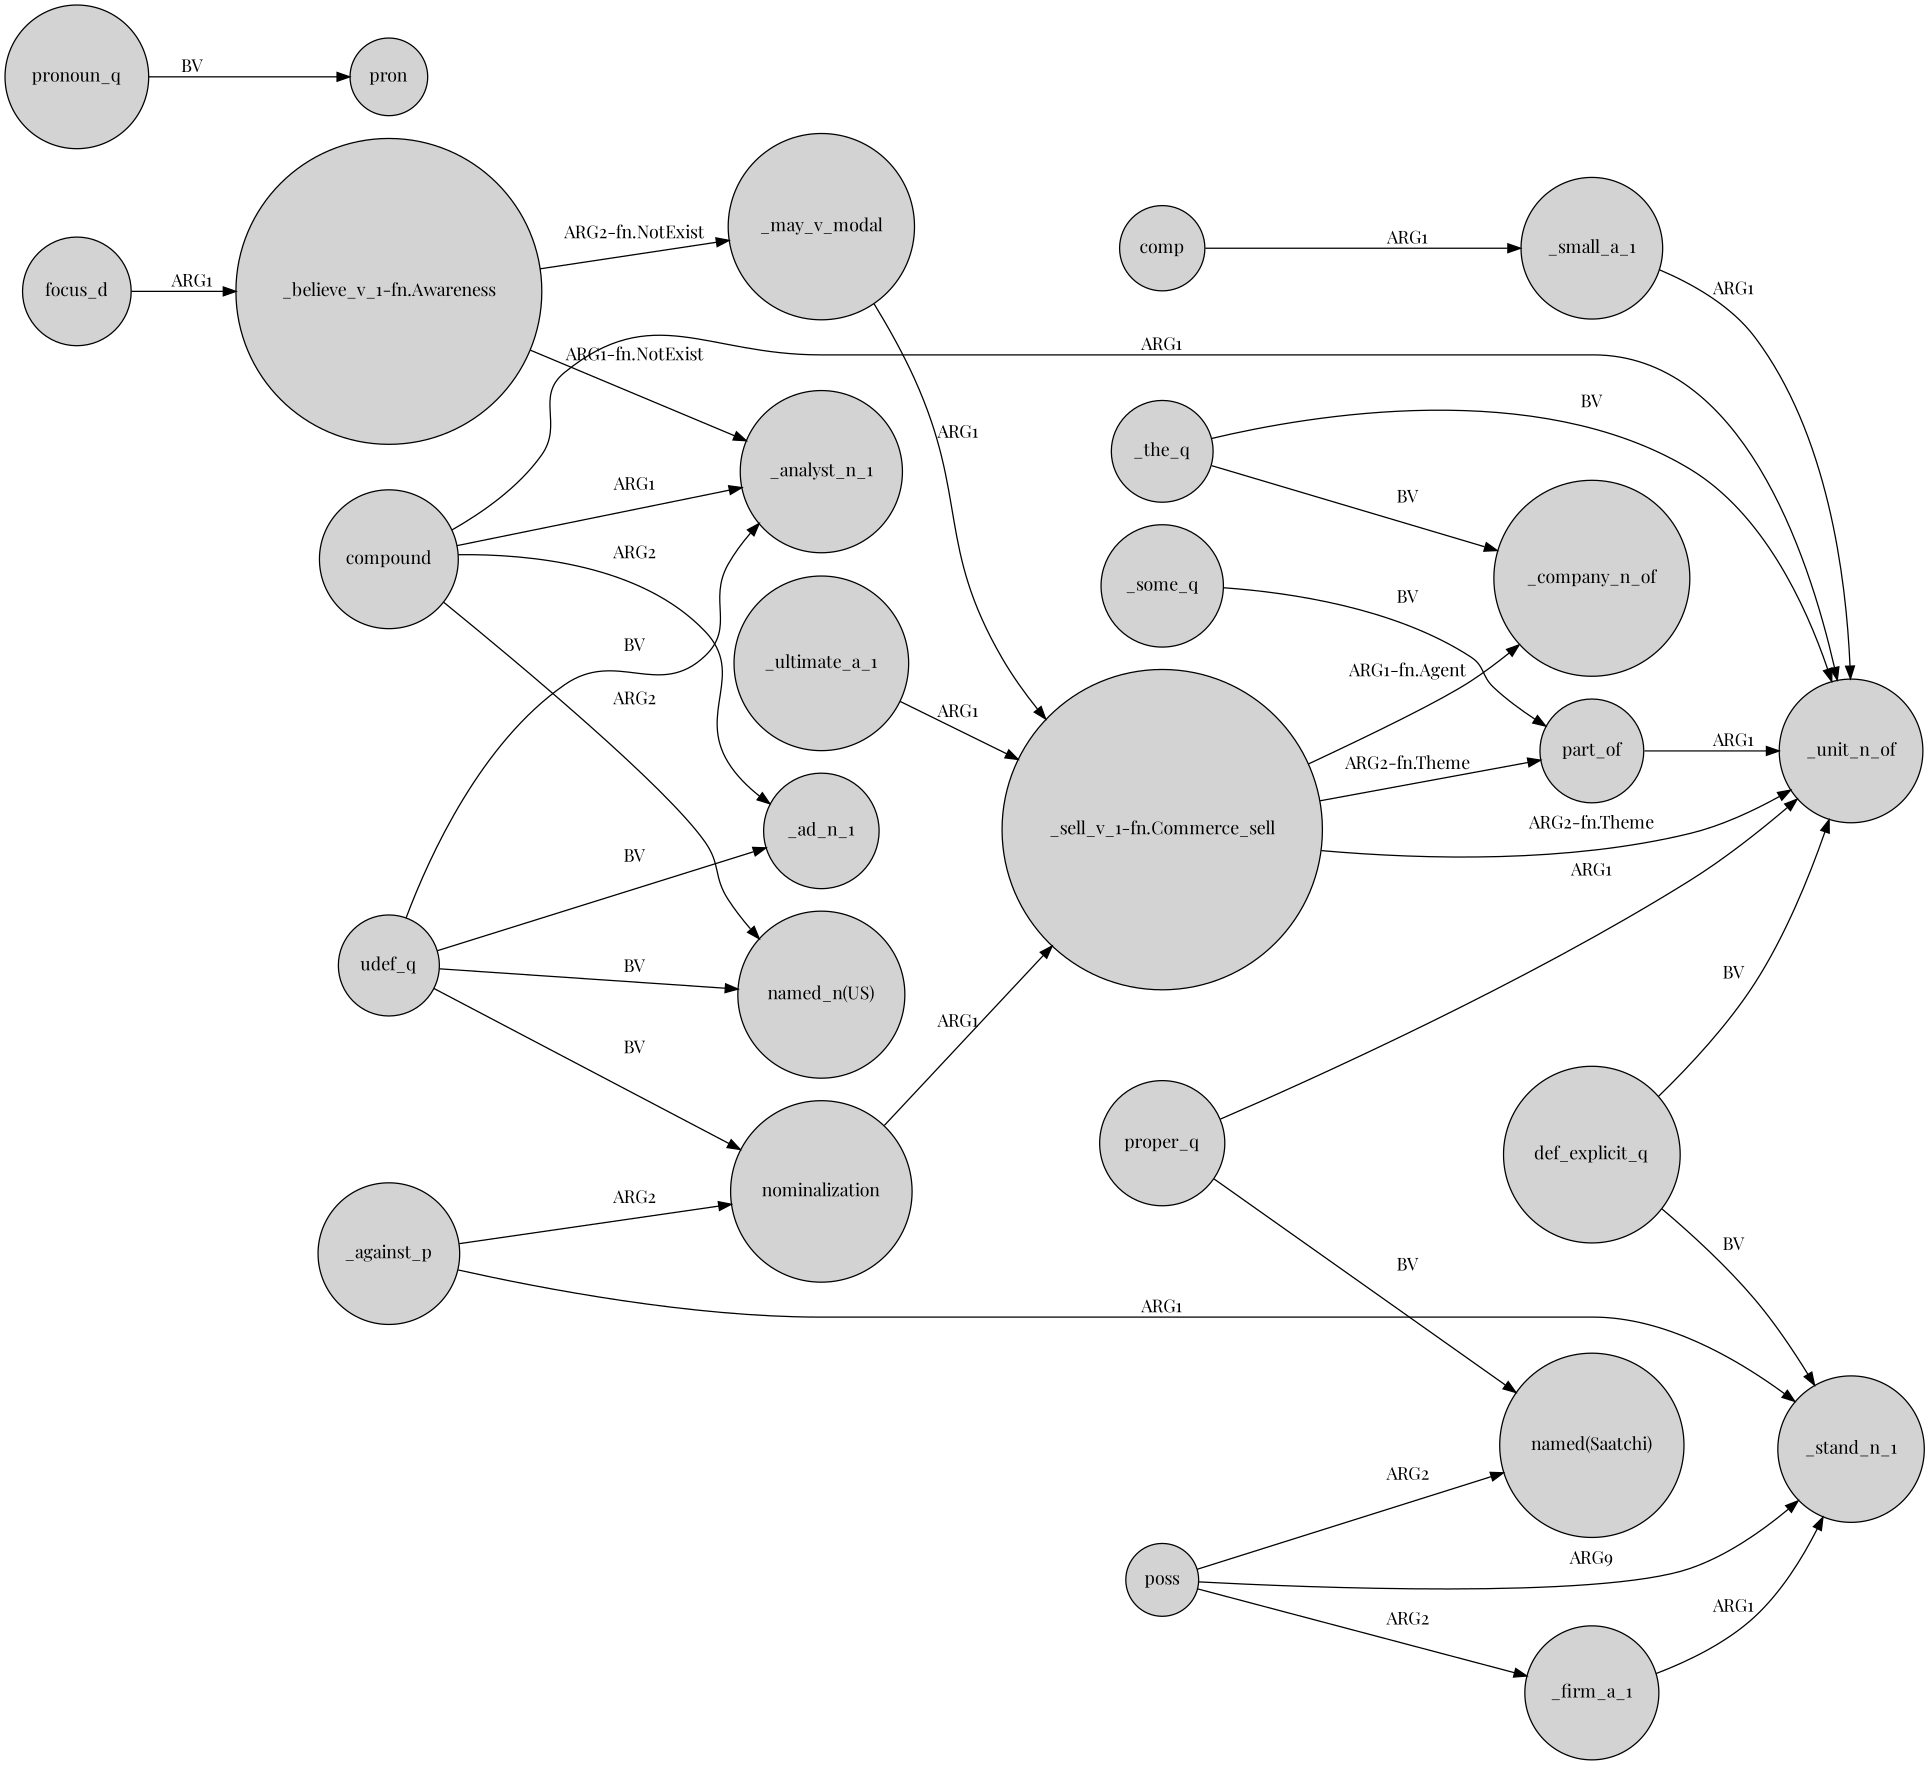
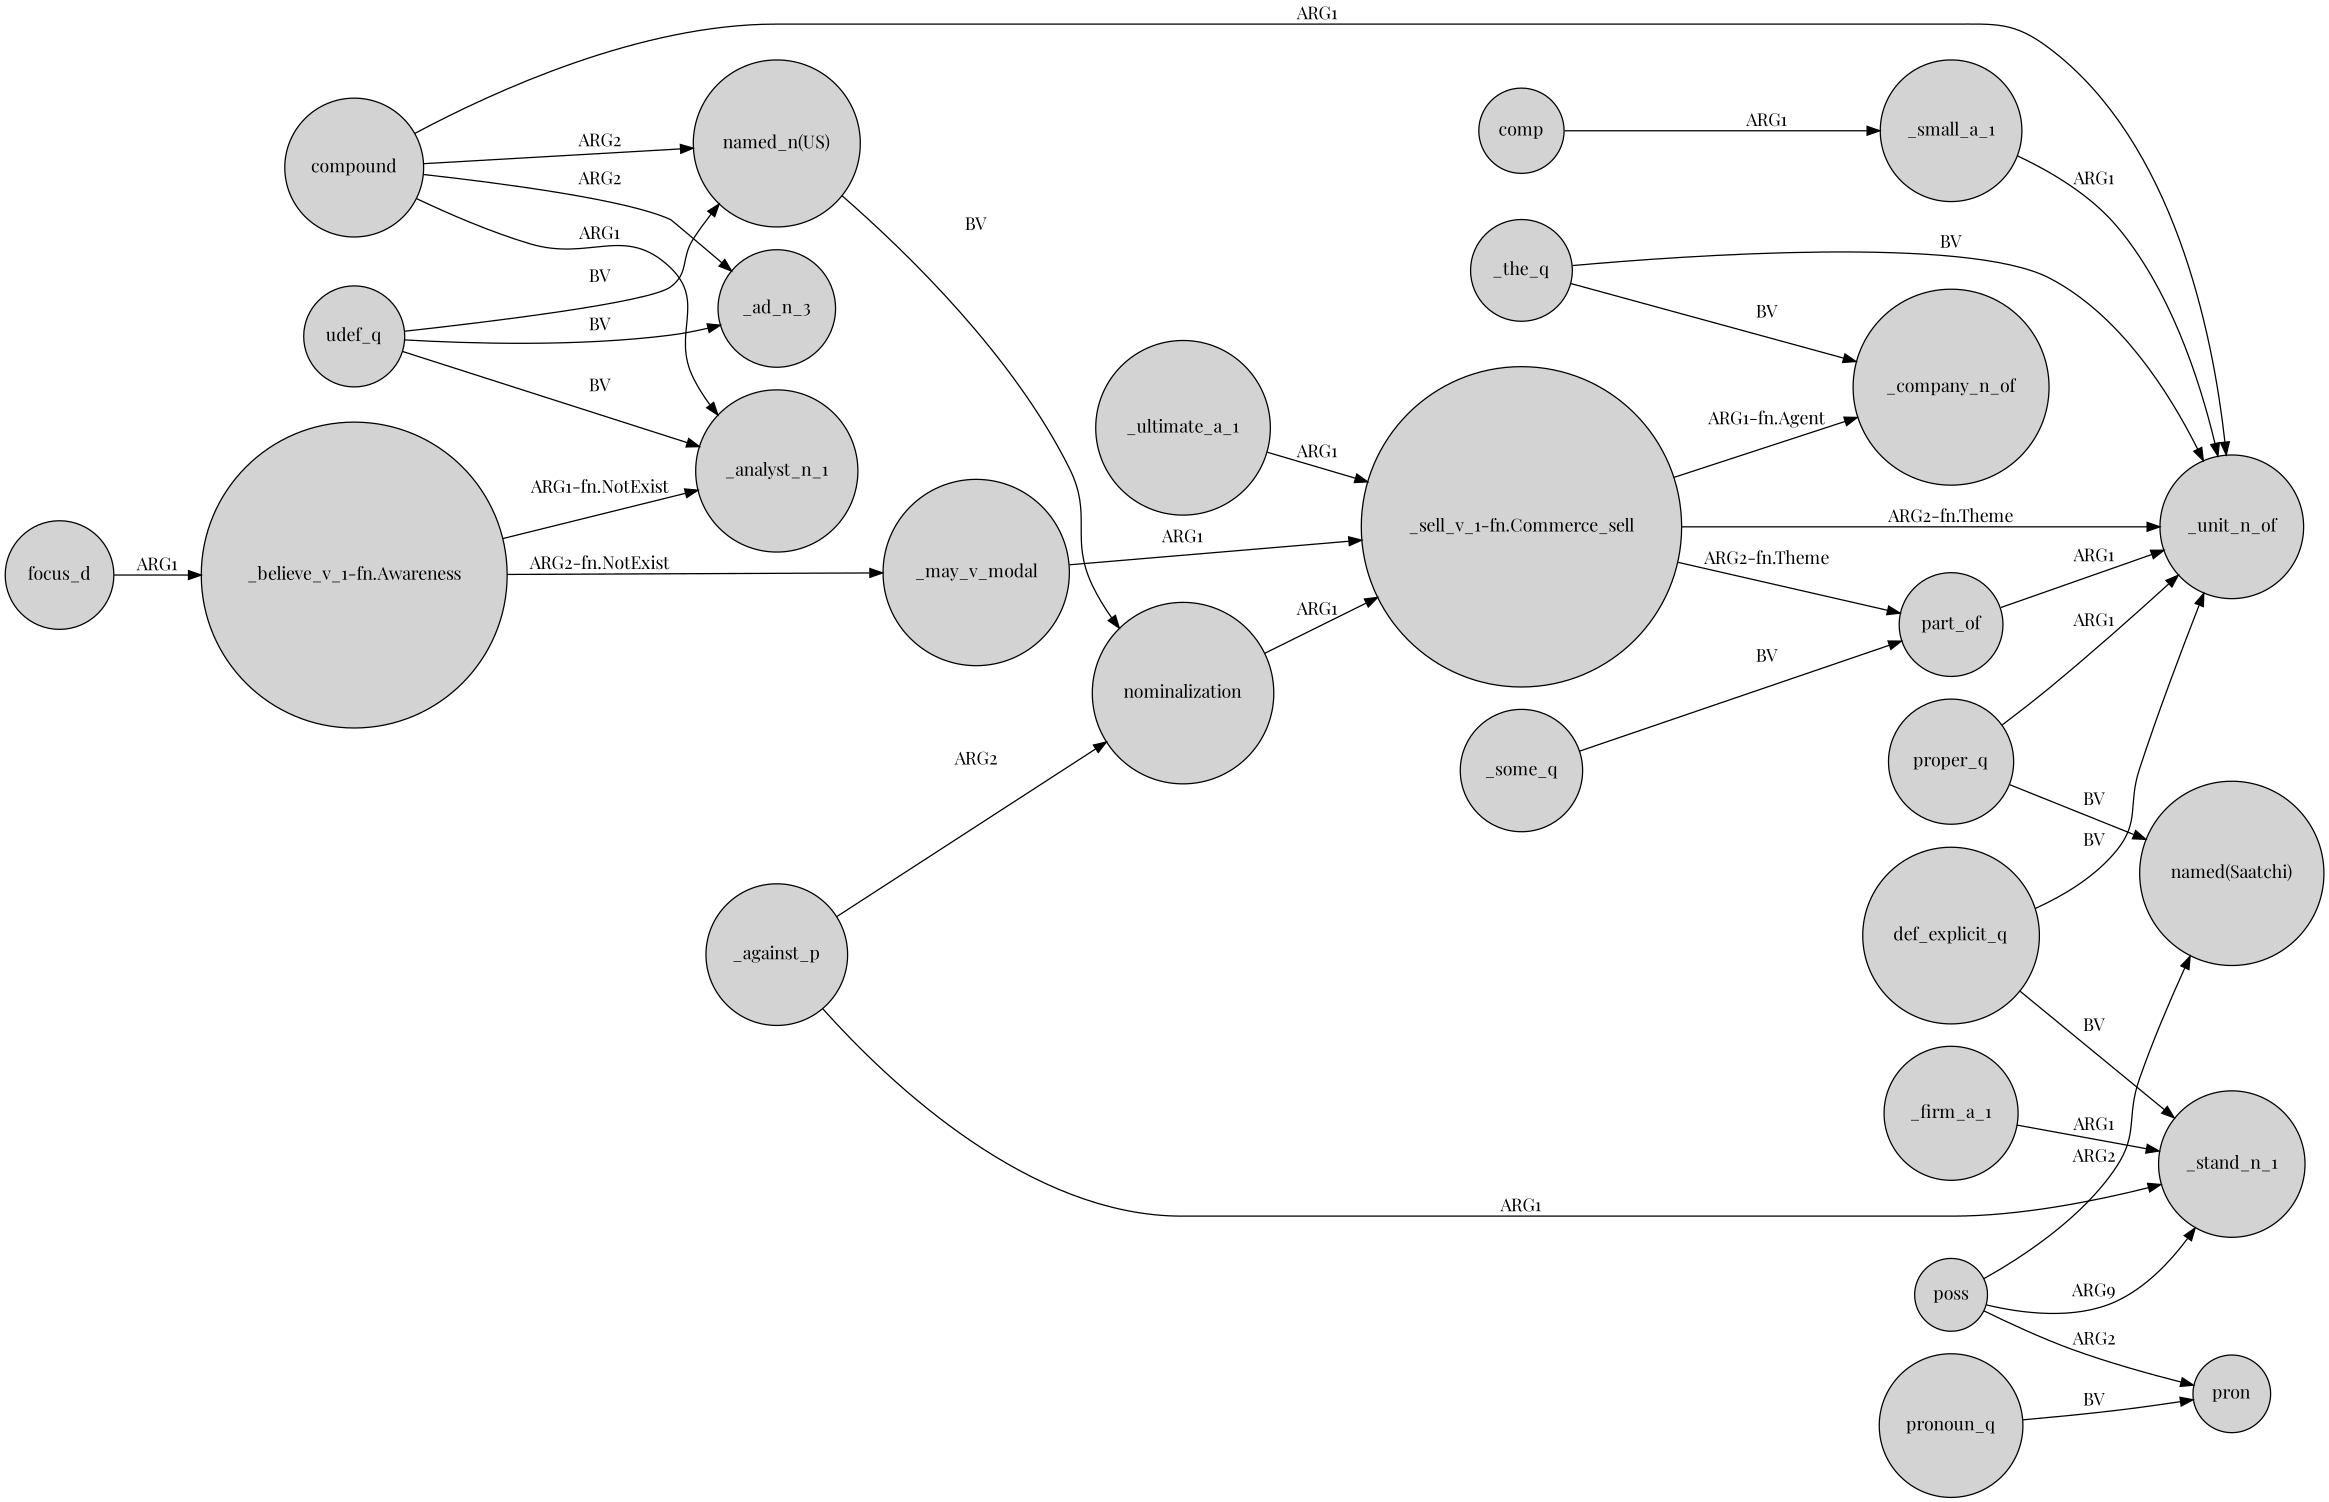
(821, 831) -> (777, 308)
(581, 1066) -> (1017, 384)
(1356, 1631) -> (2080, 1352)
